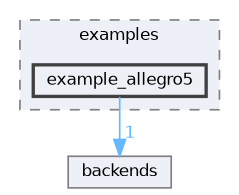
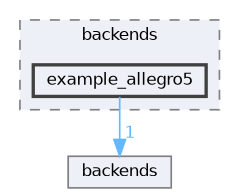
(120, 36) -> (120, 36)
